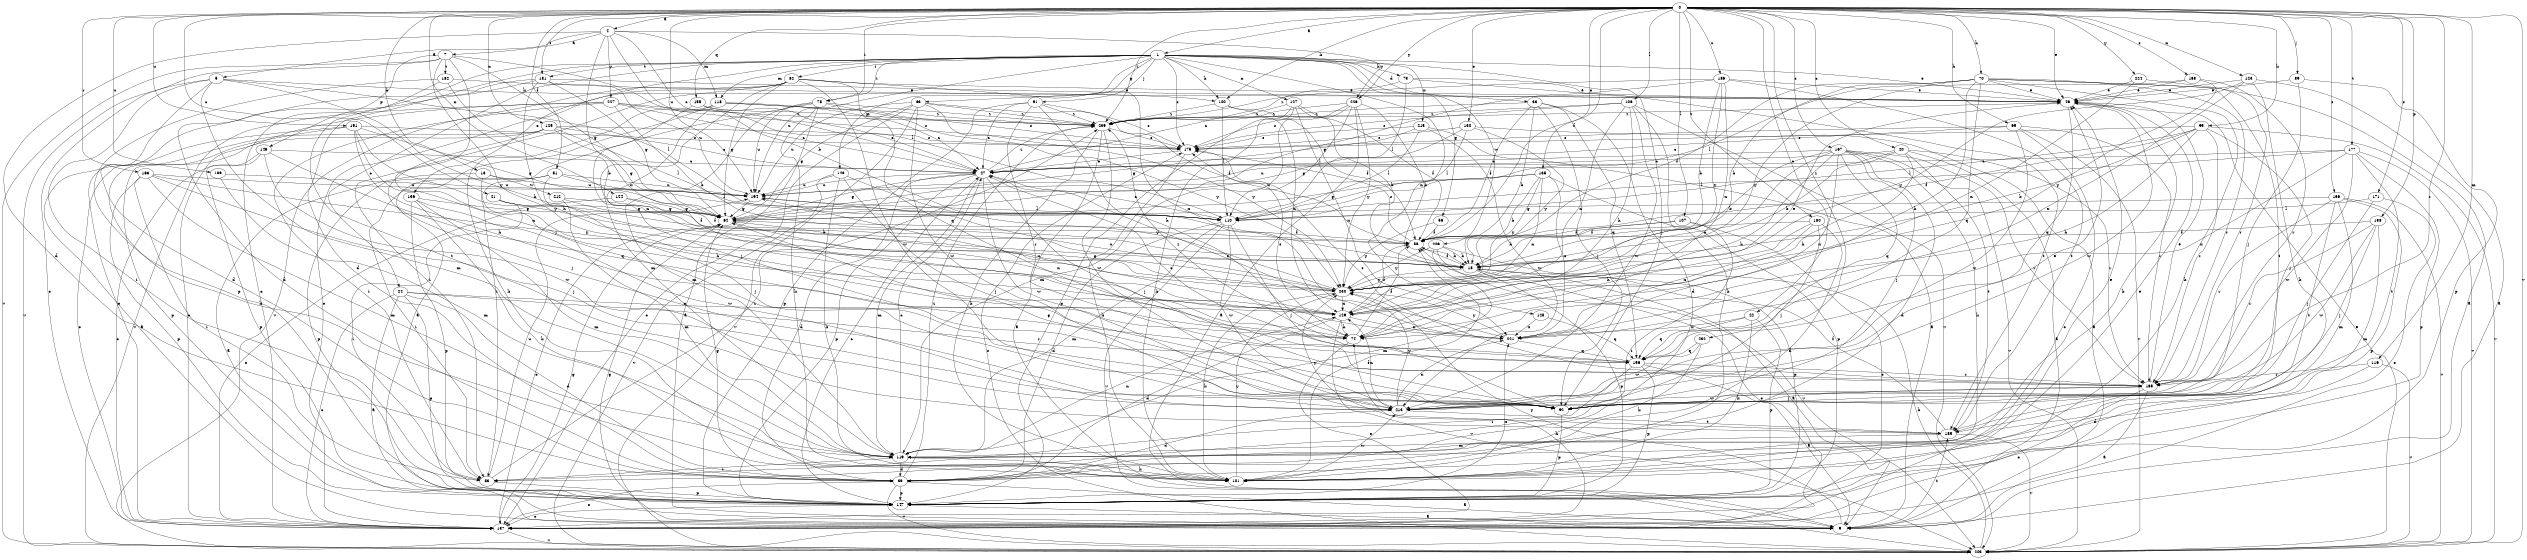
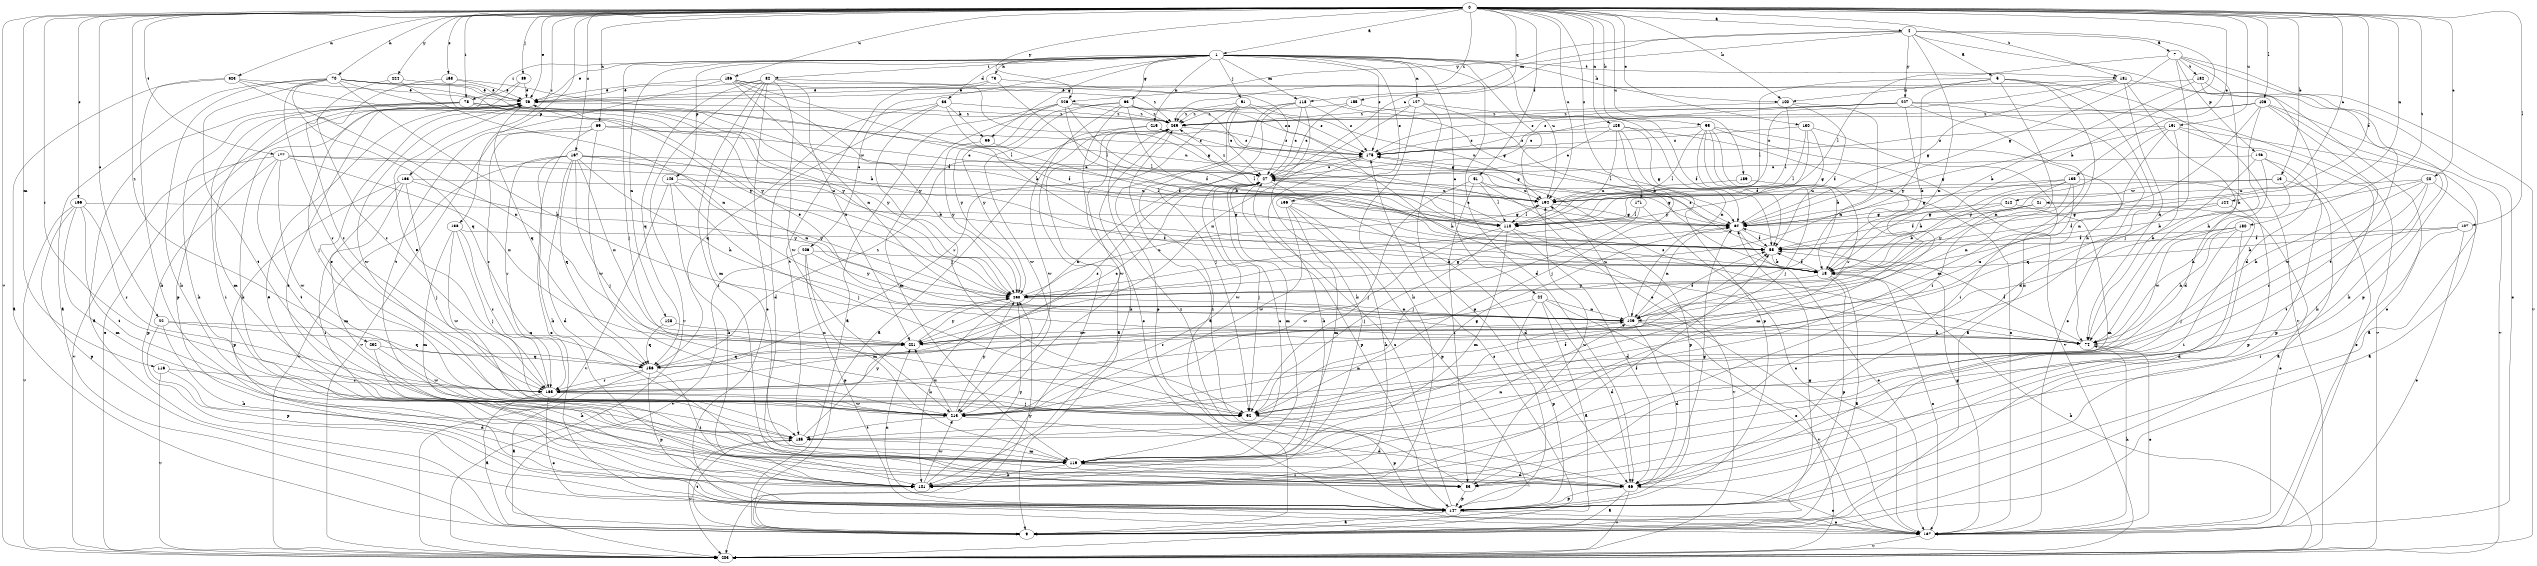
(2249, 79) -> (232, 79)
(1534, 163) -> none
(1517, 191) -> (965, 121)
